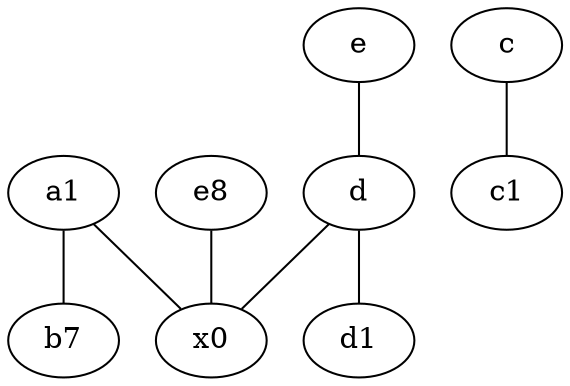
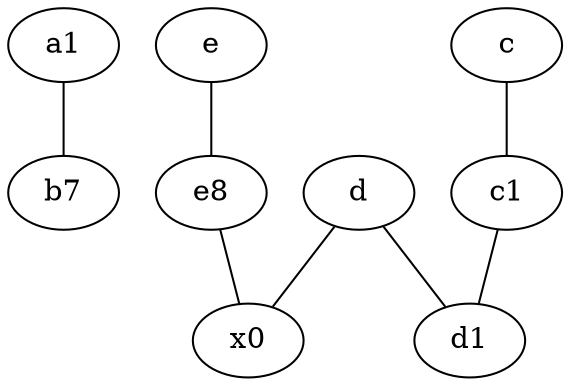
(359, 119) -> (211, 119)
(137, 266) -> none
none -> (488, 267)
